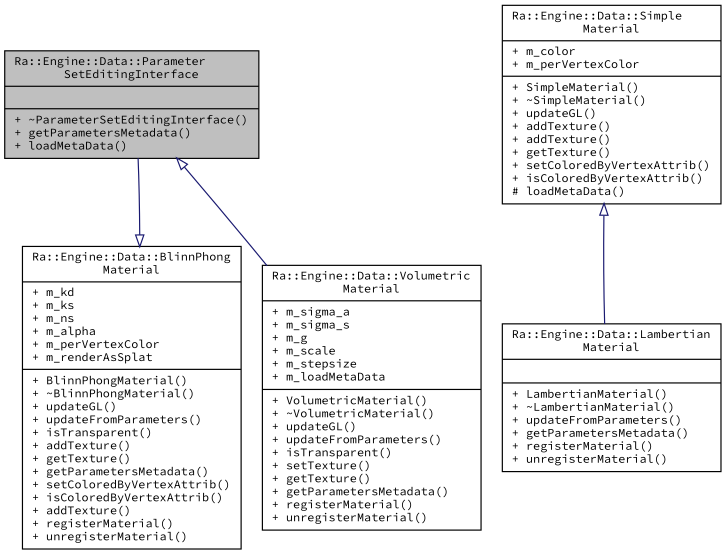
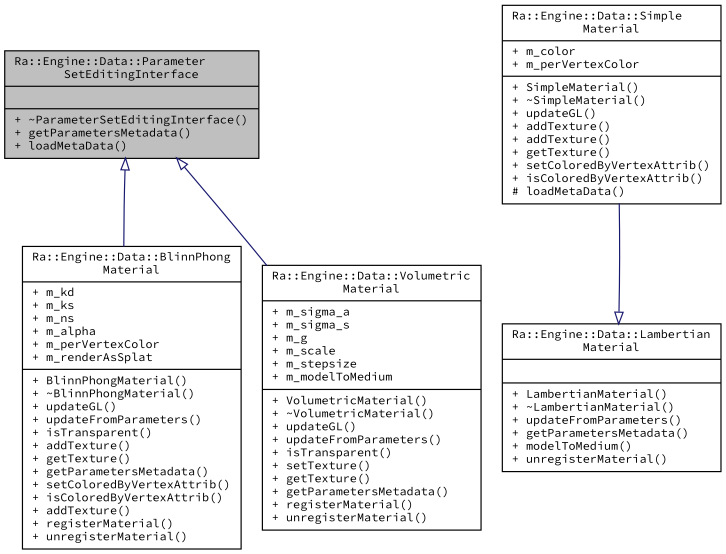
(139, 196) -> (124, 208)
(604, 270) -> (620, 258)
(329, 377) -> (333, 377)
(583, 446) -> (573, 446)
